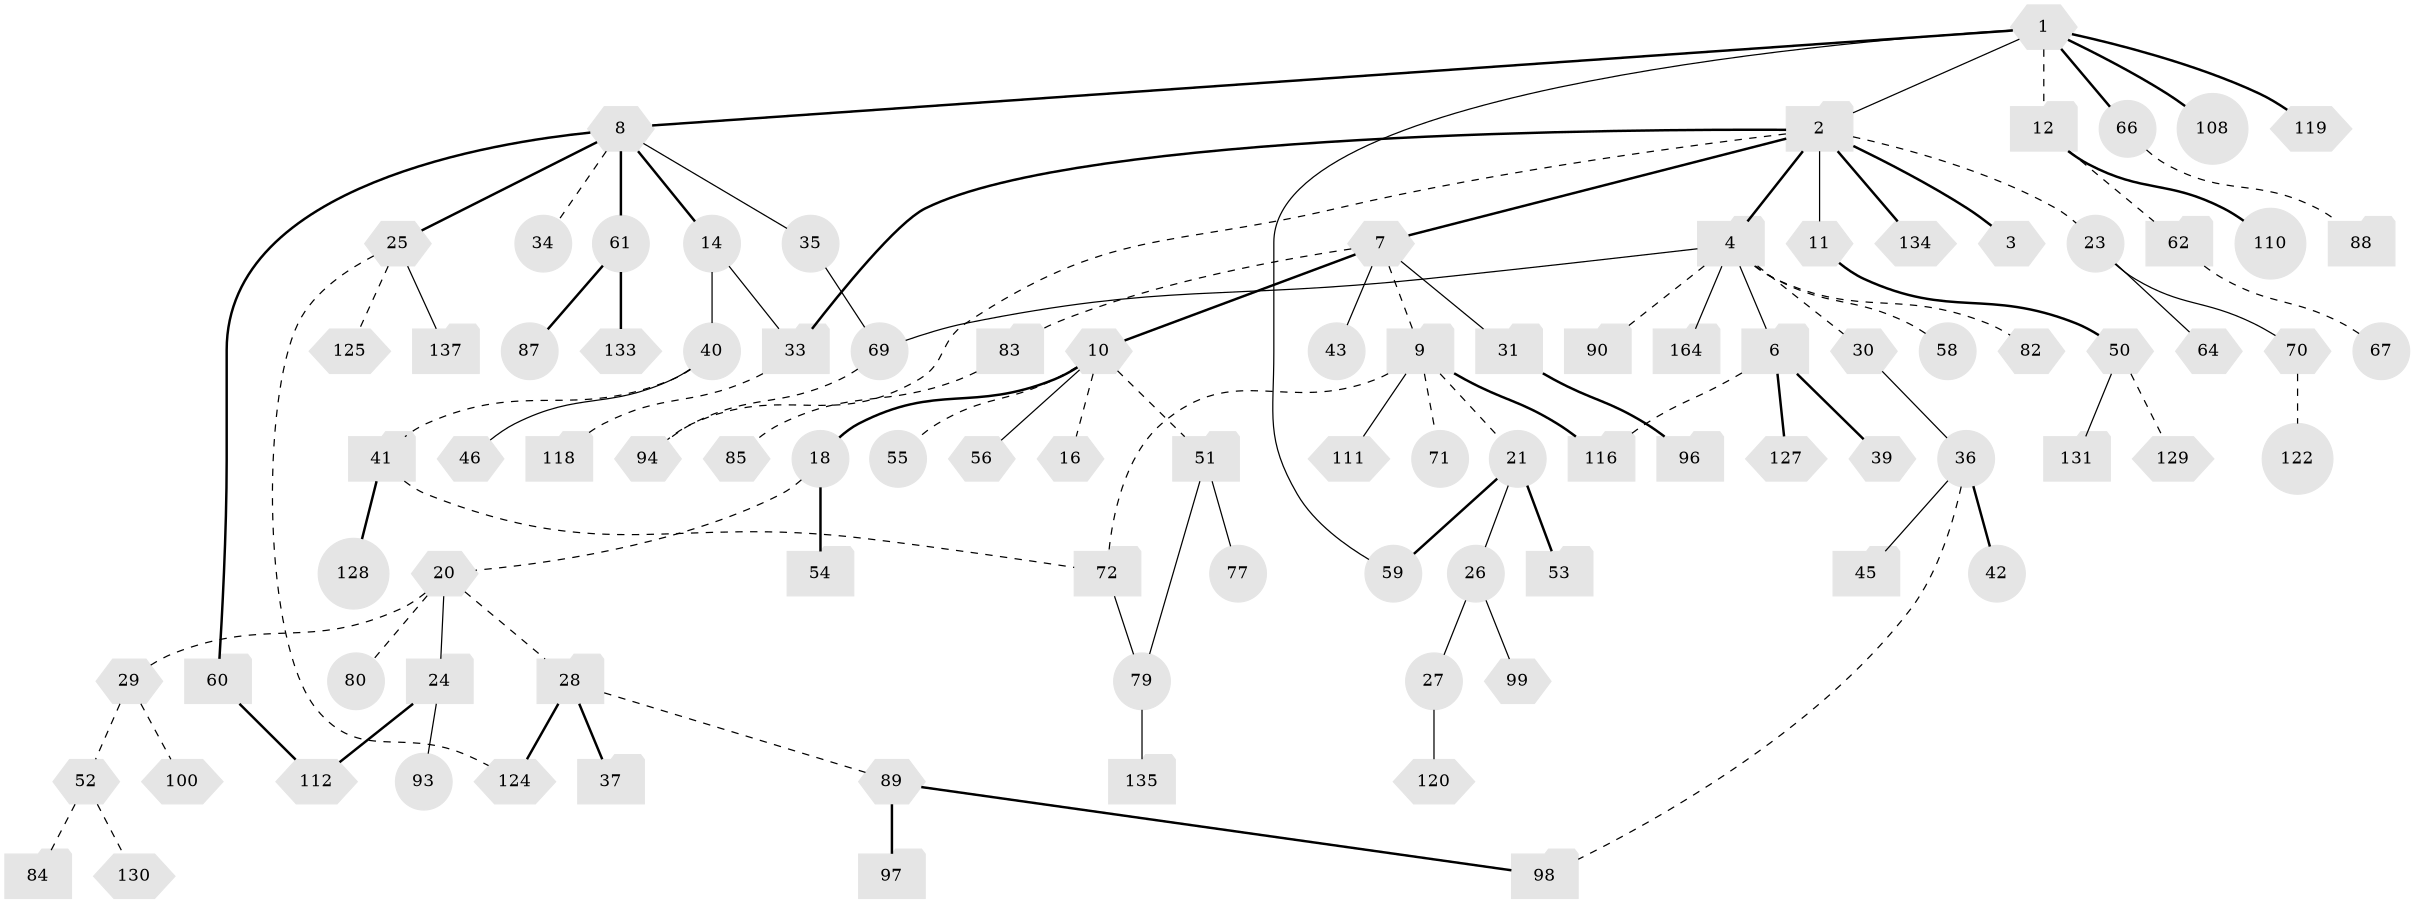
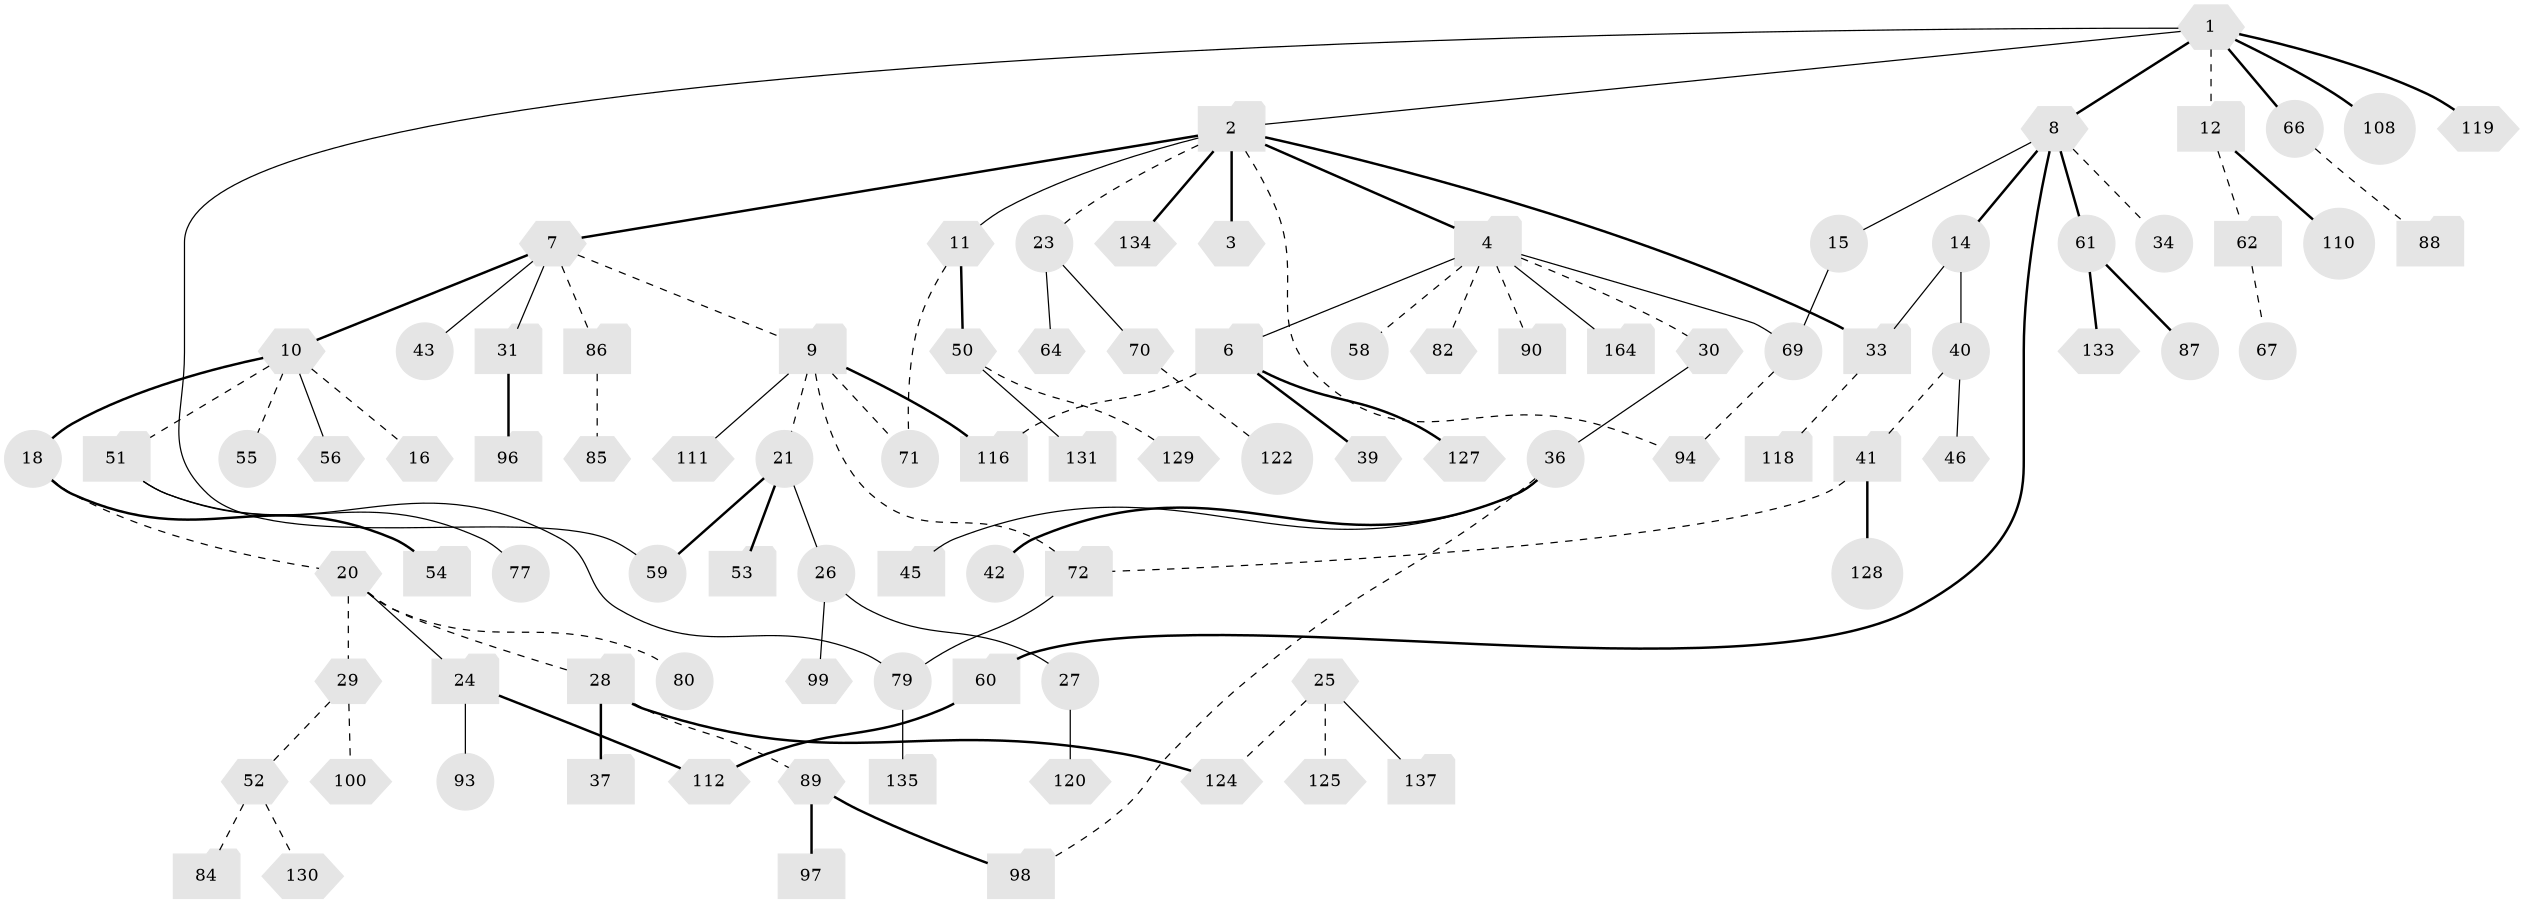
(509, 186) -> none
(811, 244) -> (1839, 244)
none -> (914, 345)
(1010, 351) -> (597, 351)
